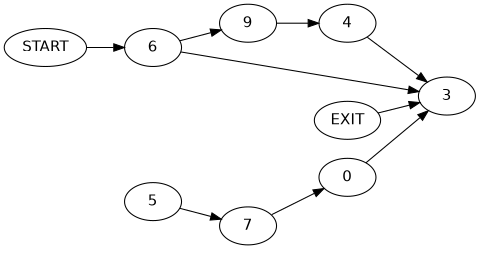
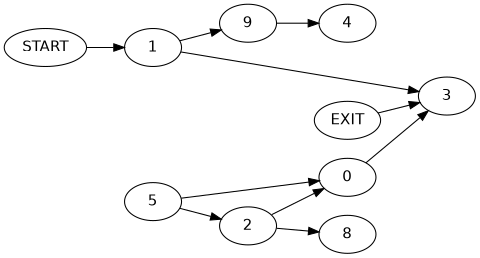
(153, 48) -> (153, 48)
(393, 56) -> none
none -> (245, 190)
(248, 226) -> (248, 226)
none -> (347, 234)
